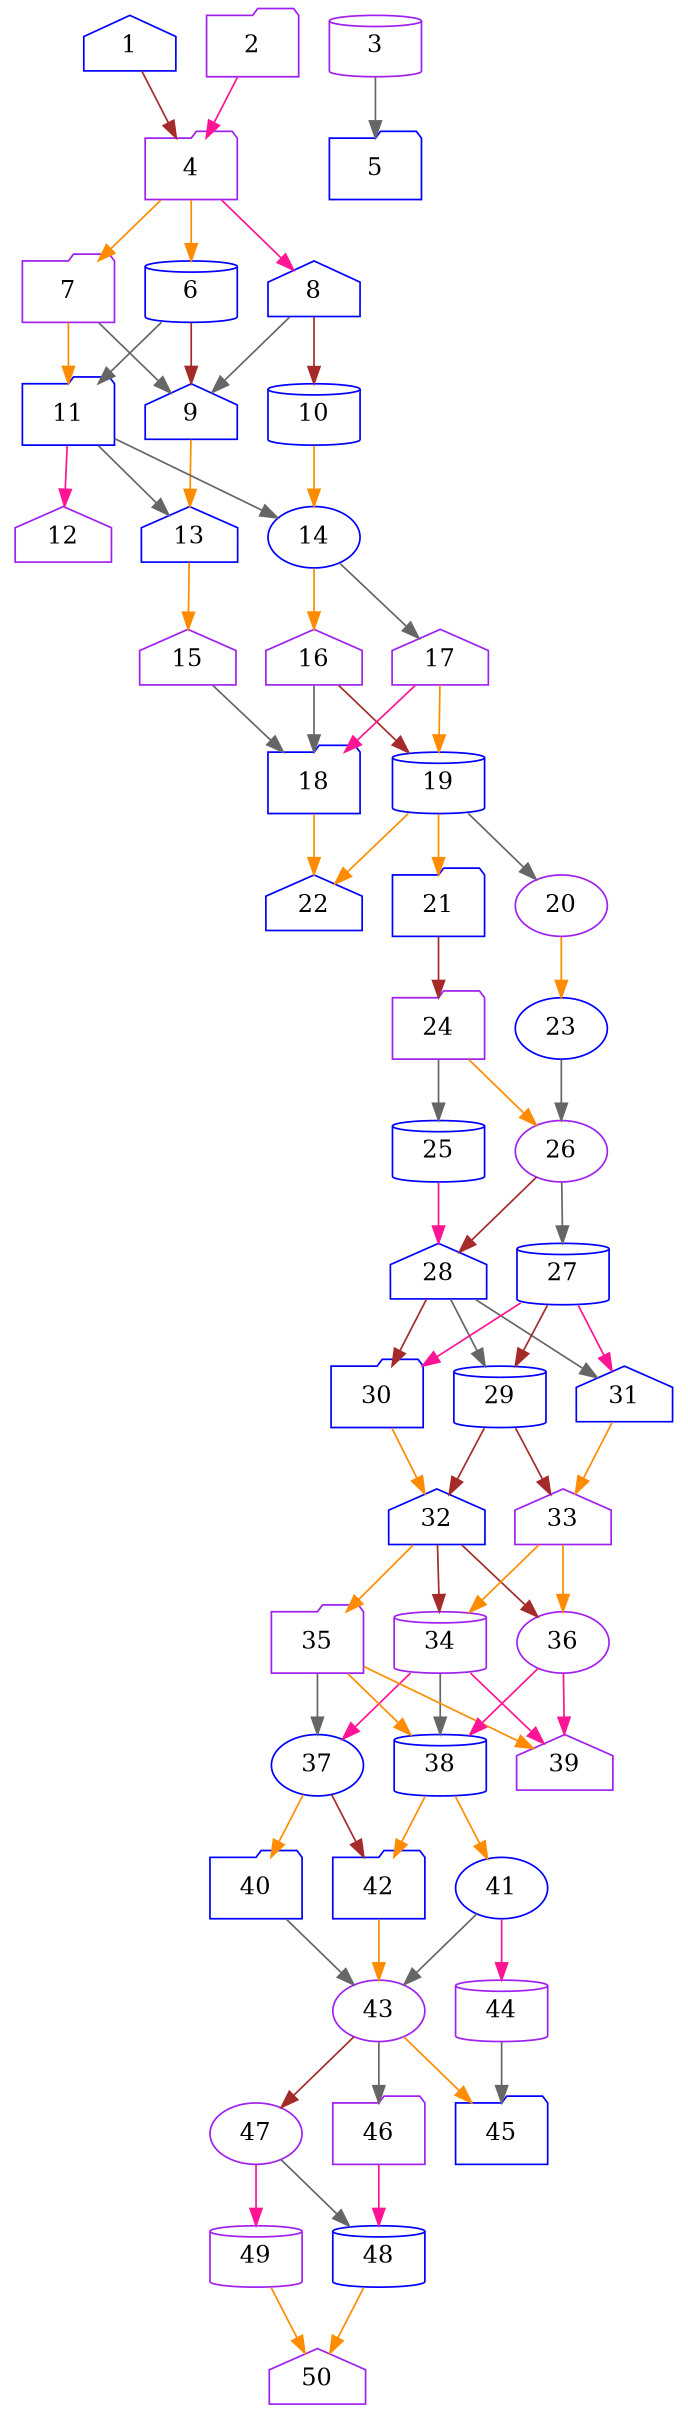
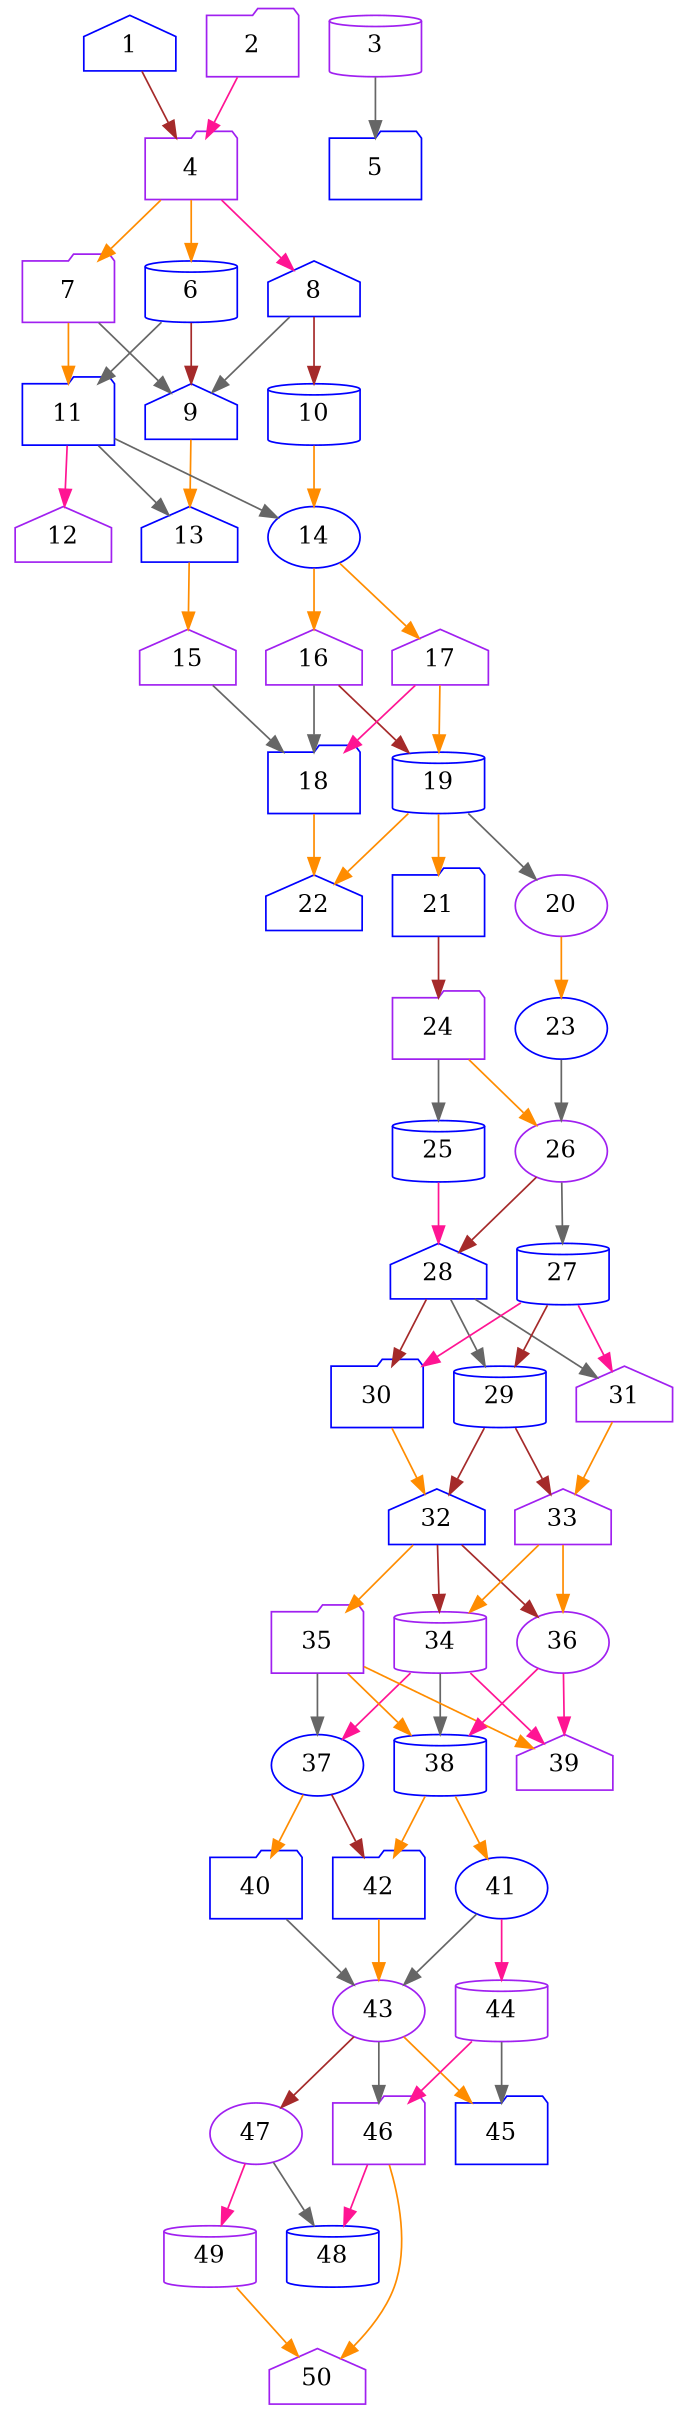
(373, 595) -> (373, 595)
(624, 1397) -> (624, 1397)
none -> (448, 2065)
(351, 2313) -> (400, 2262)
